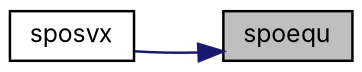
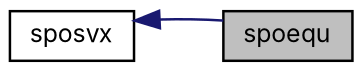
(166, 53) -> (192, 19)
